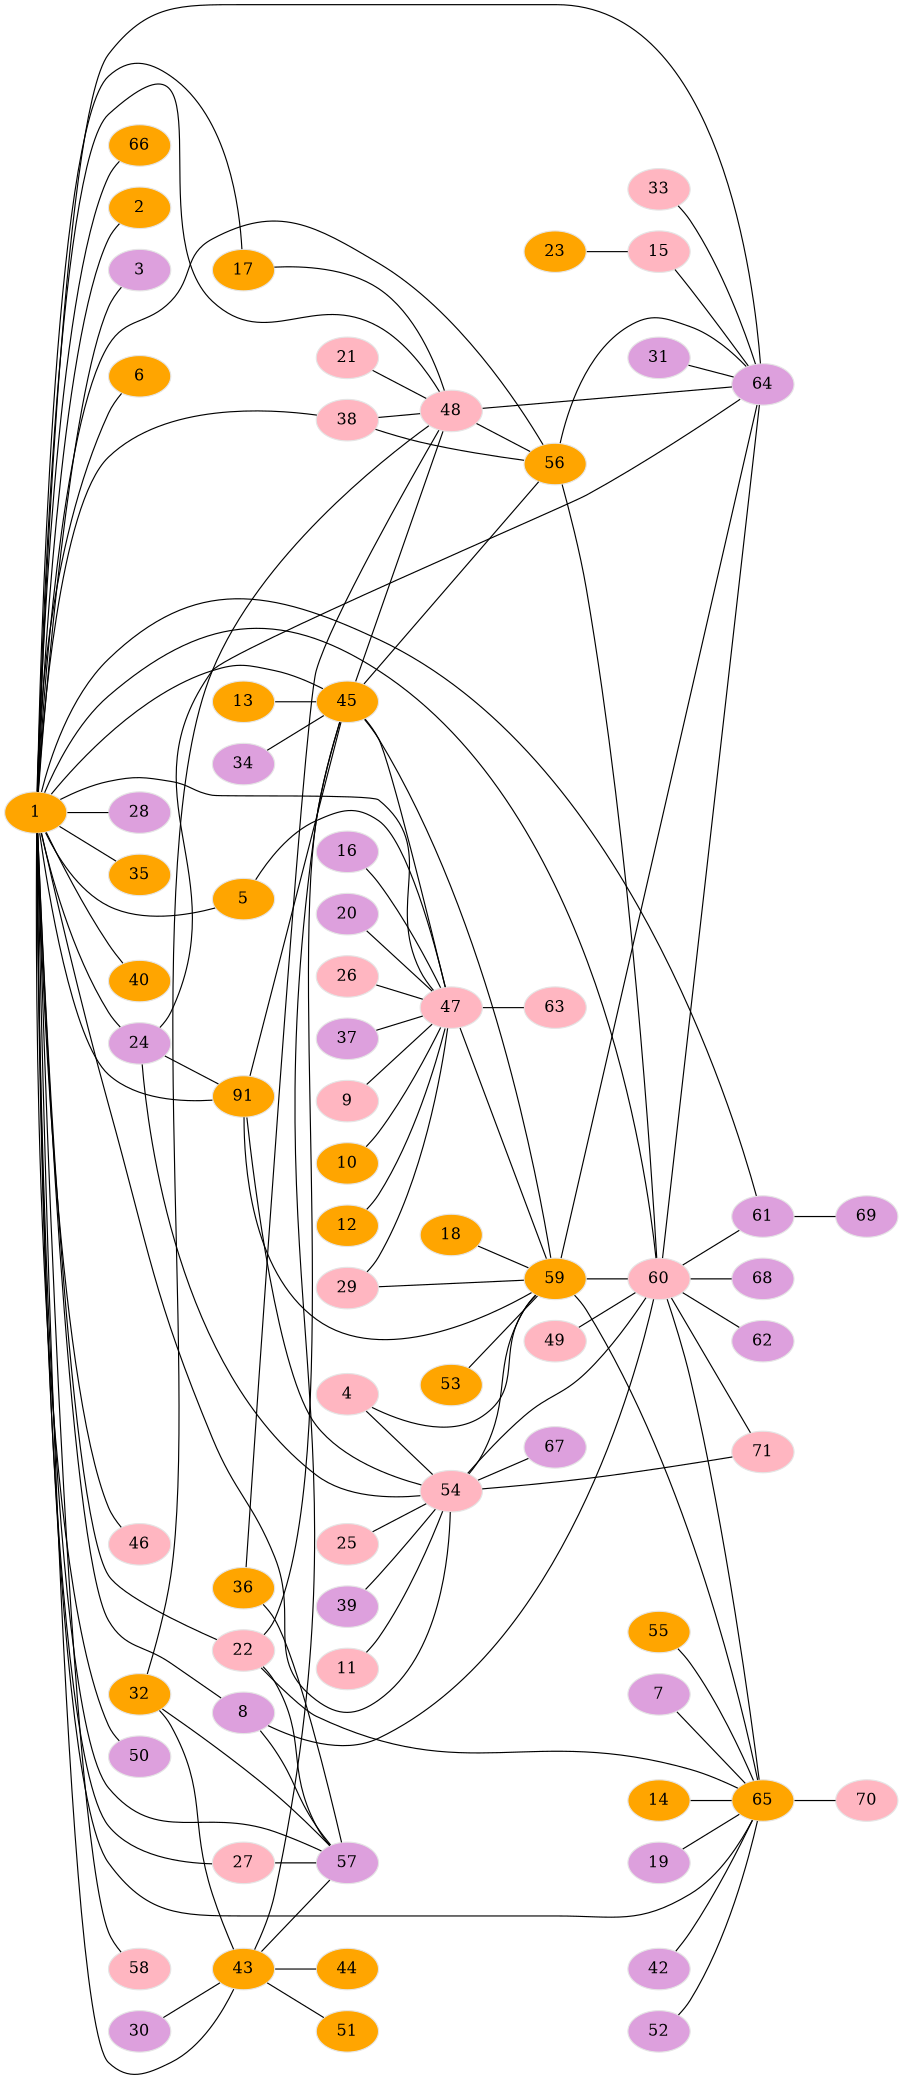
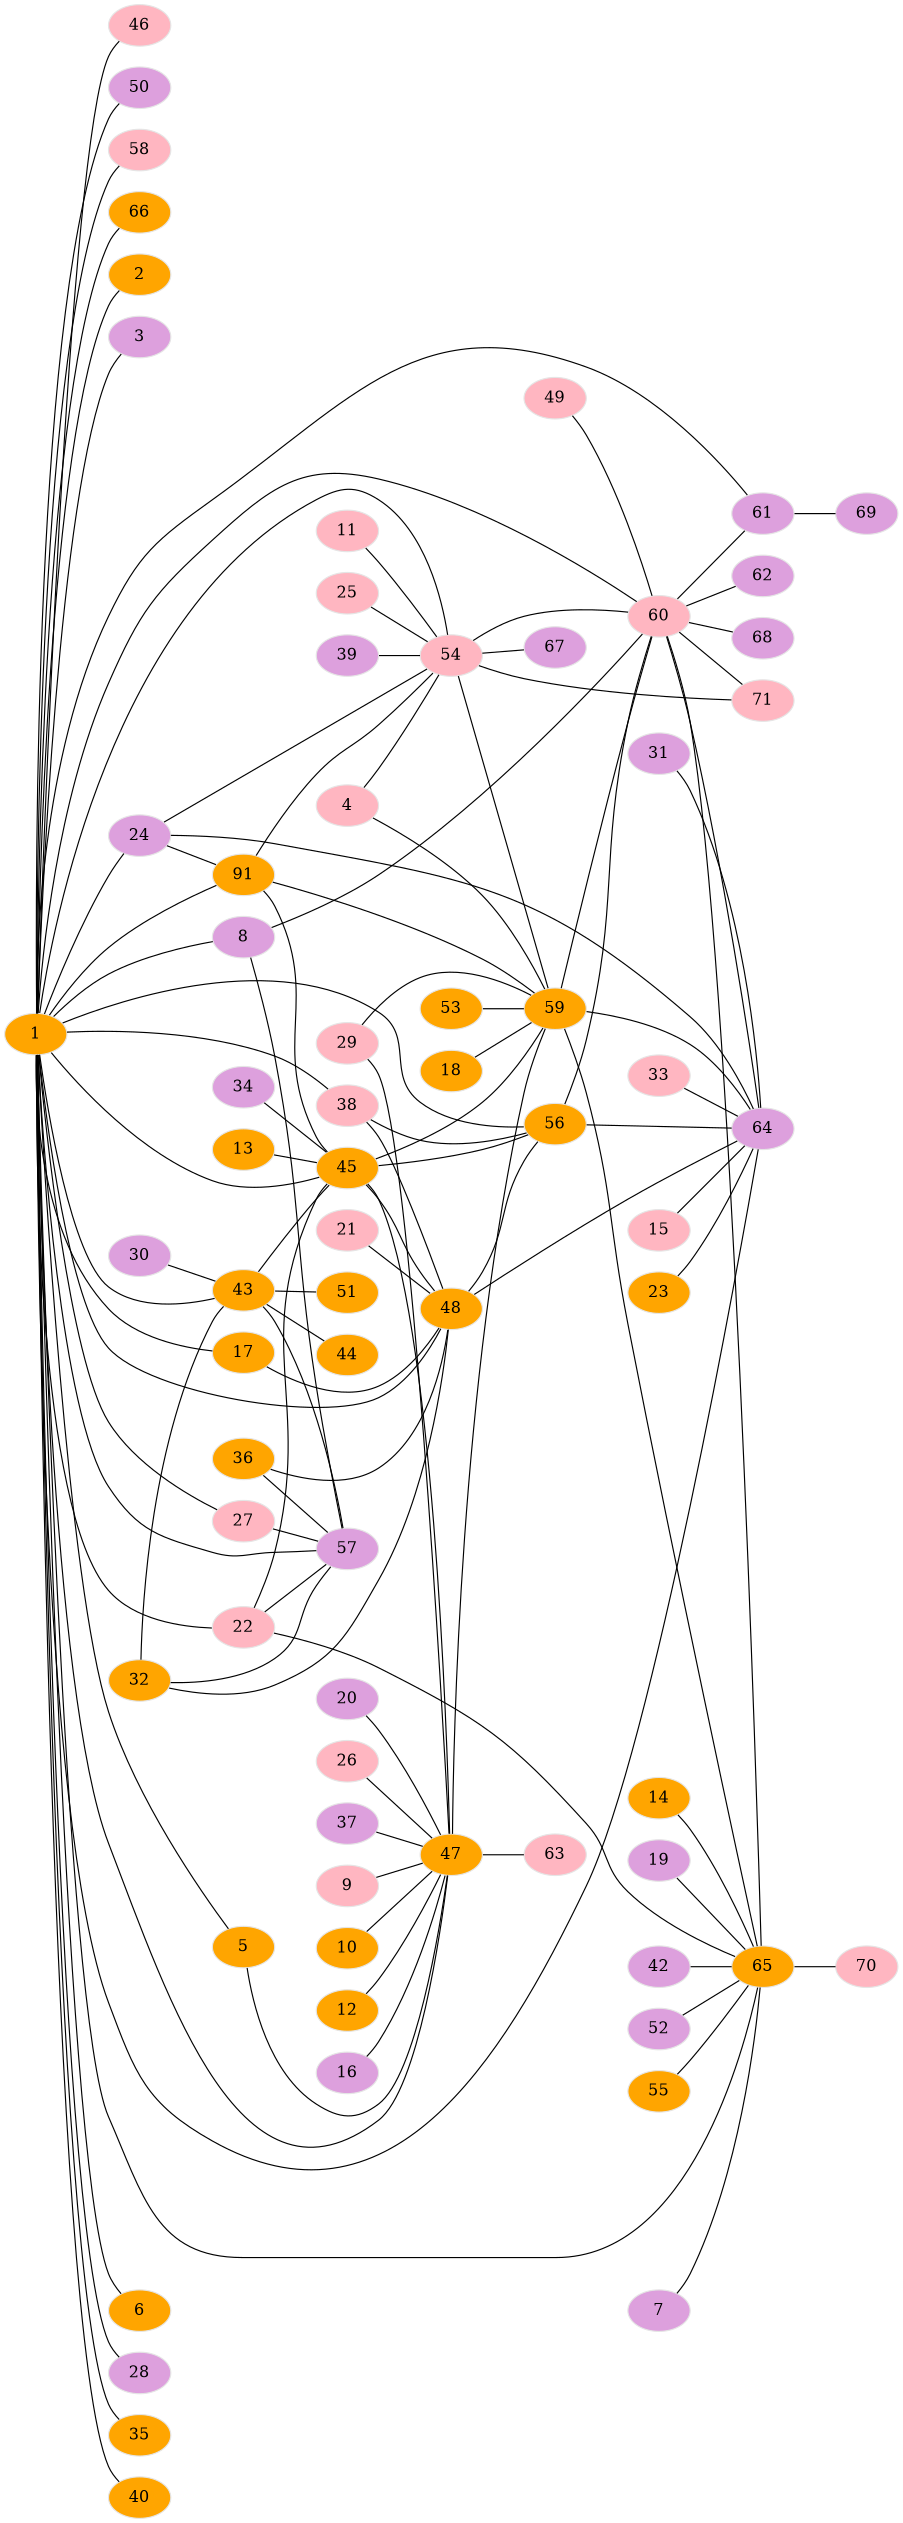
(607, 252) -> (720, 1215)
(451, 411) -> (451, 1309)
(451, 1008) -> (451, 1855)
